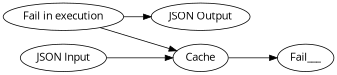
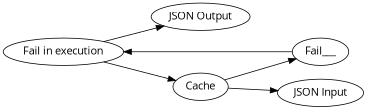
none -> (212, 52)
(136, 58) -> (249, 89)
